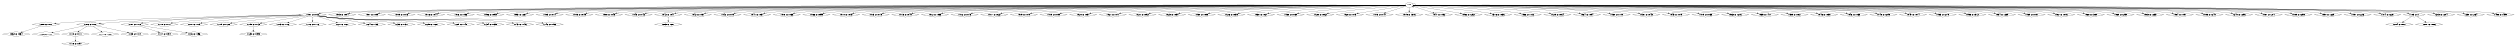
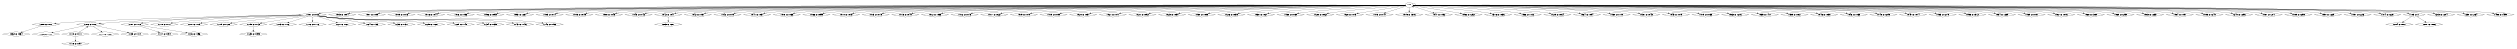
(83, 29) -> (83, 30)
